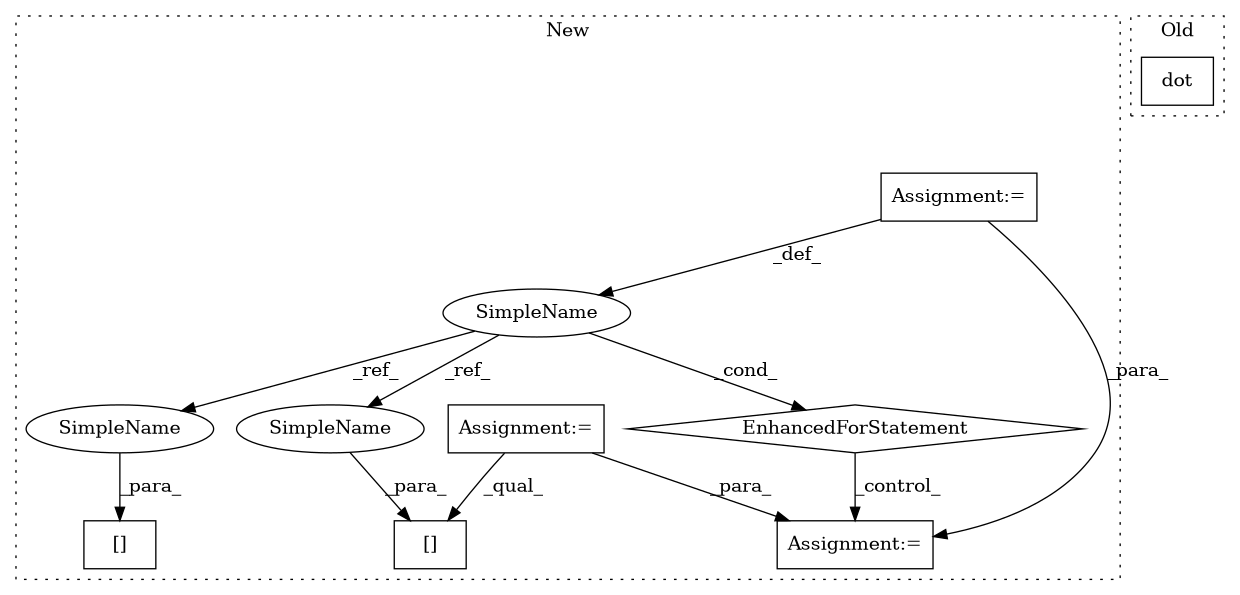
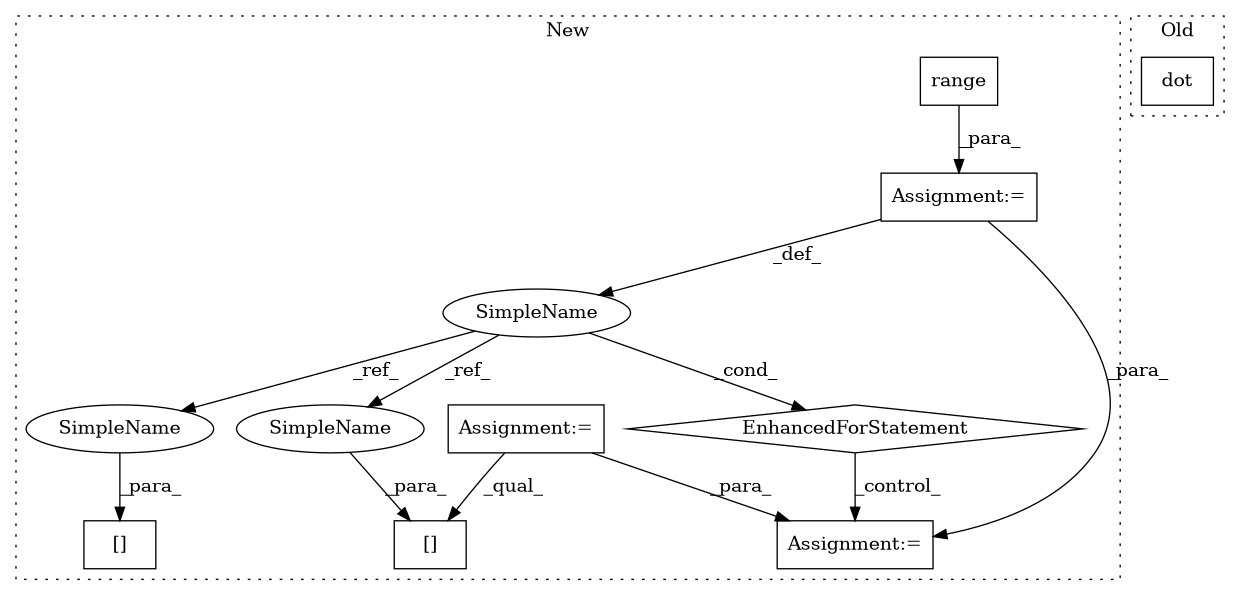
none -> (959, 81)
